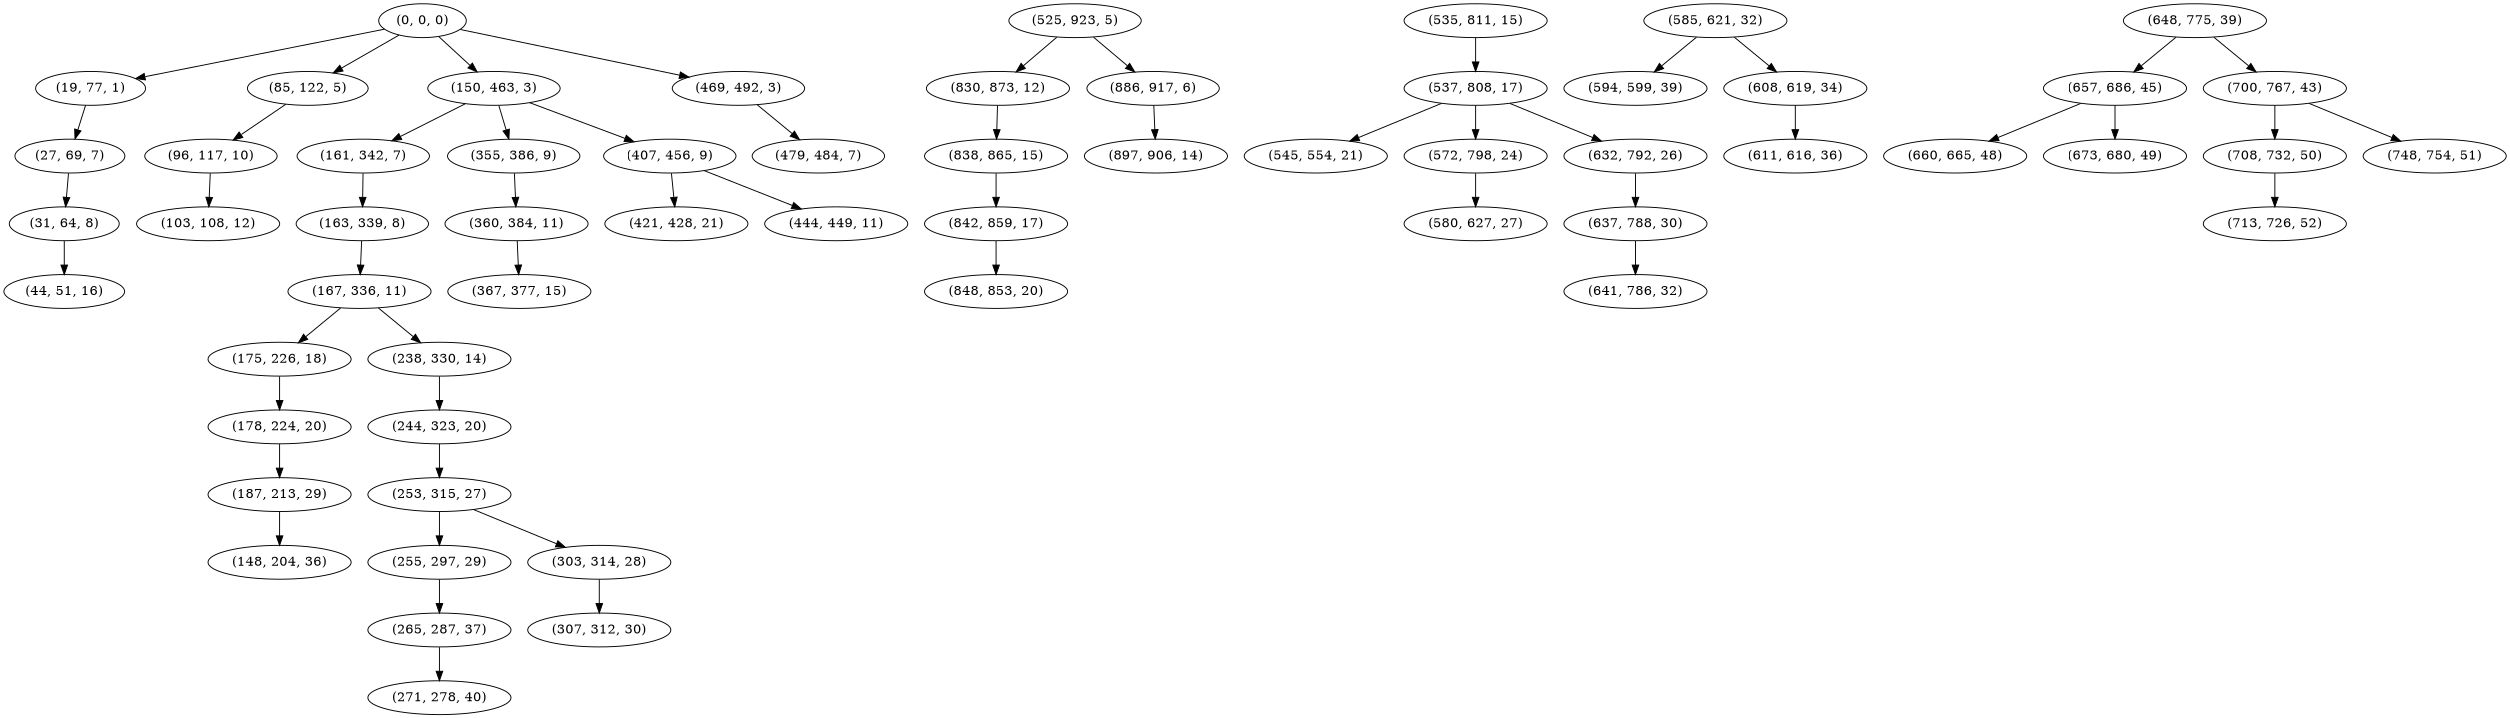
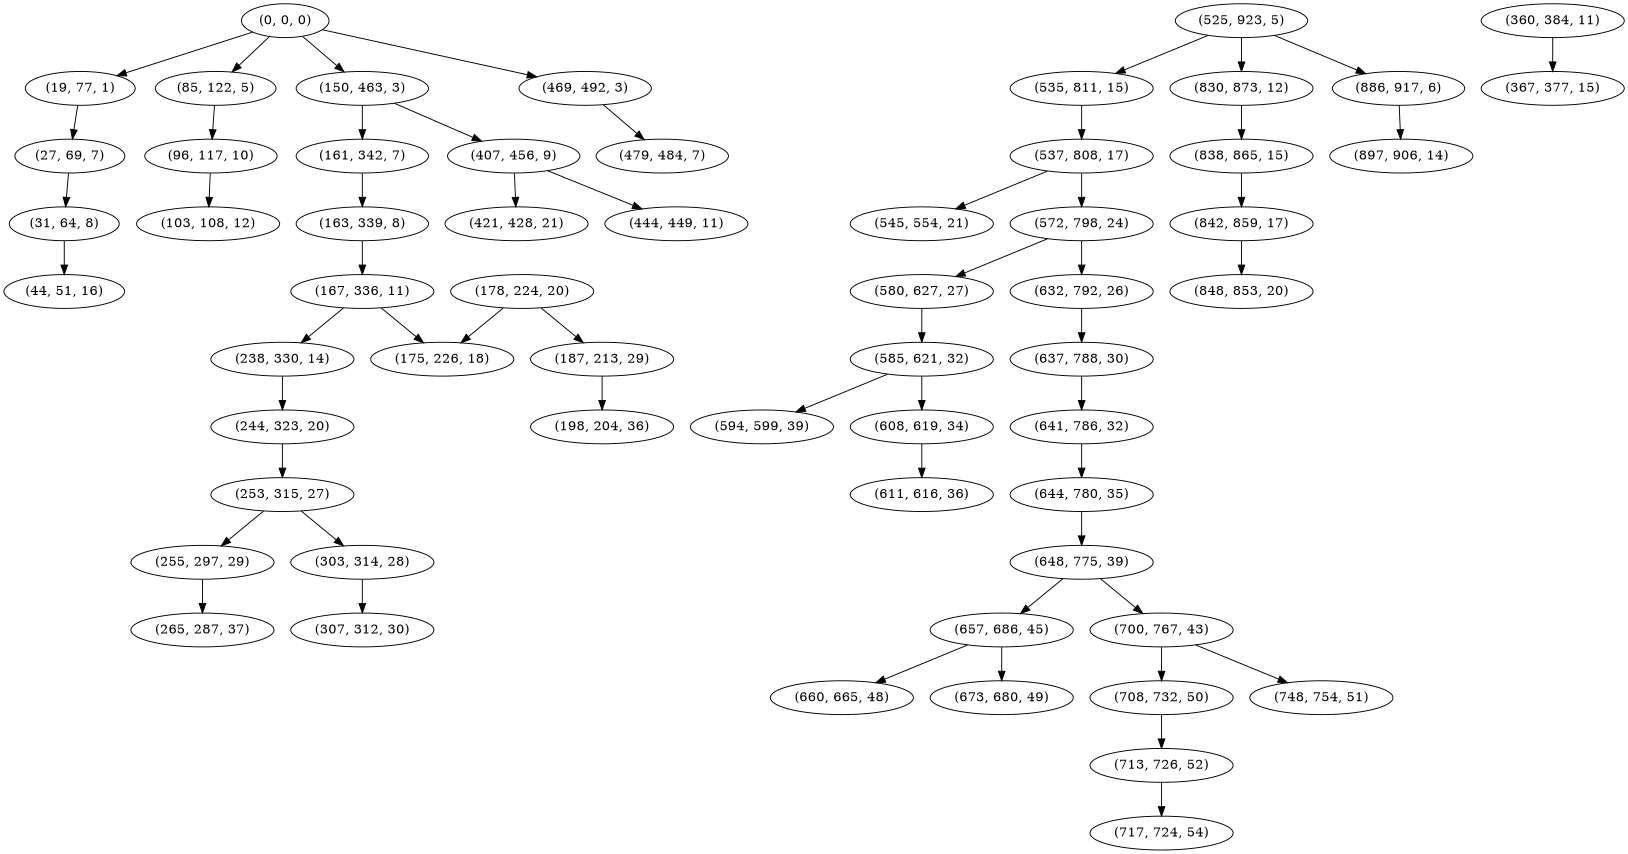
none -> (1166, 53)
(1551, 120) -> (1082, 253)
(514, 156) -> none
none -> (922, 321)
(280, 388) -> (486, 322)
none -> (1082, 495)
(280, 562) -> (602, 427)
(439, 698) -> none
none -> (1162, 833)
